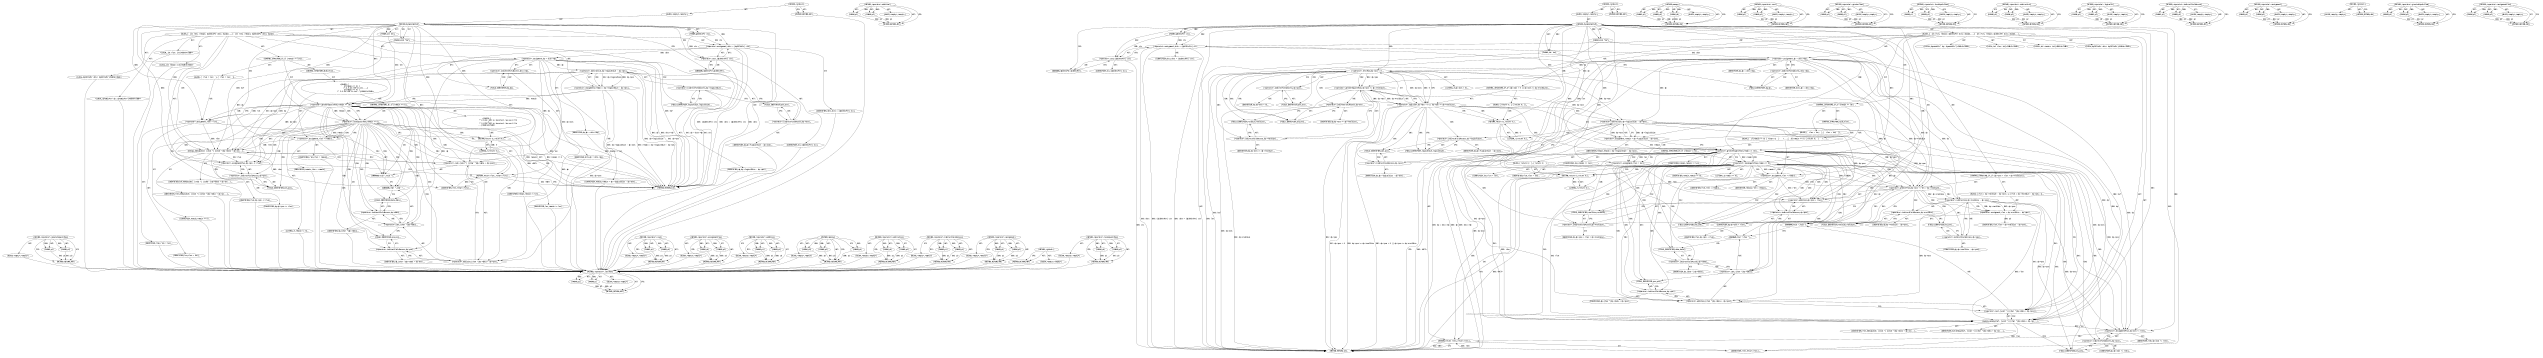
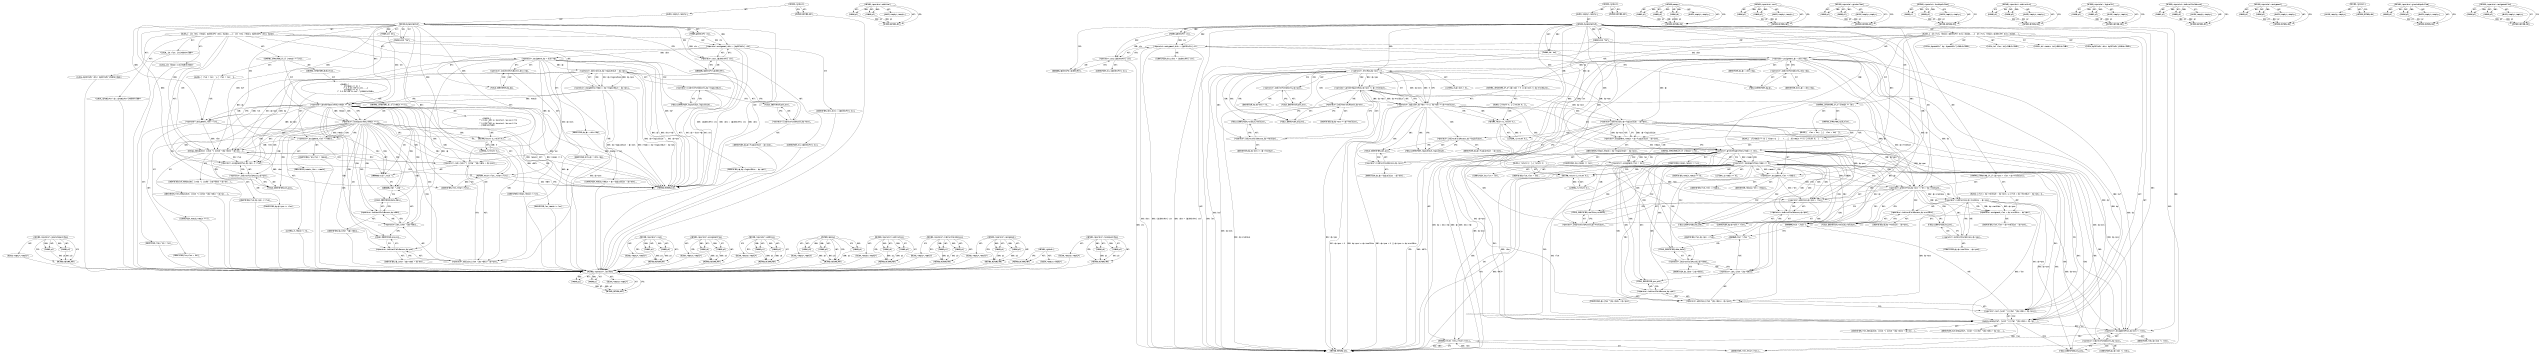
(1683, 96) -> (1665, 102)
(1933, 200) -> (1933, 200)
(2008, 219) -> (2008, 219)
(1716, 231) -> (1755, 226)
(1584, 237) -> none
